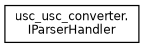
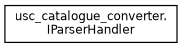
(72, 24) -> (91, 24)
